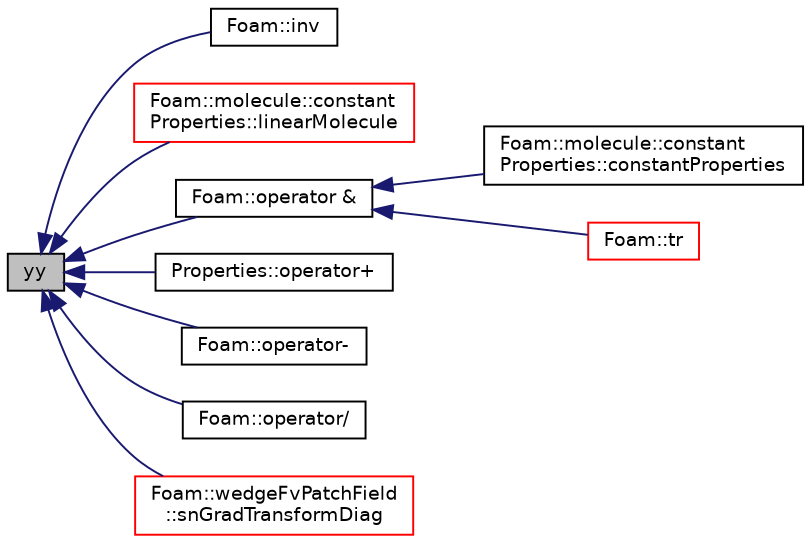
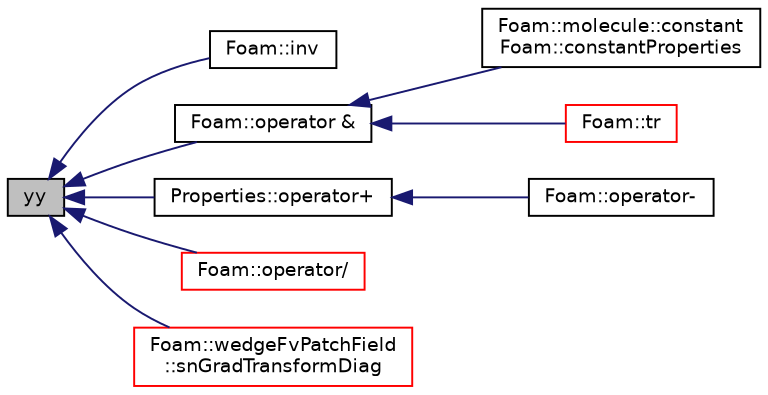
(274, 113) -> none
(644, 156) -> (621, 38)
(139, 311) -> (470, 197)
(274, 420) -> (273, 271)
